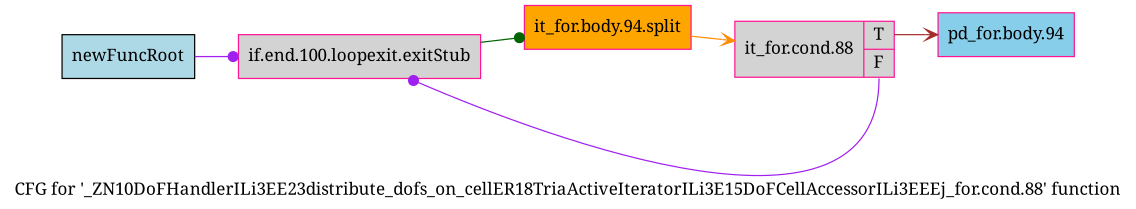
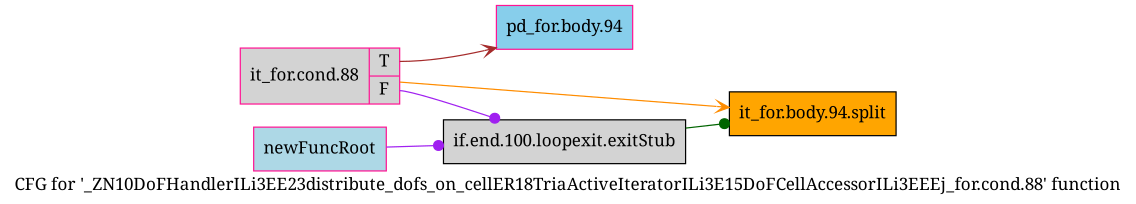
(608, 27) -> (813, 114)
(707, 38) -> (558, 94)
(128, 57) -> (320, 149)
(360, 57) -> (565, 142)
